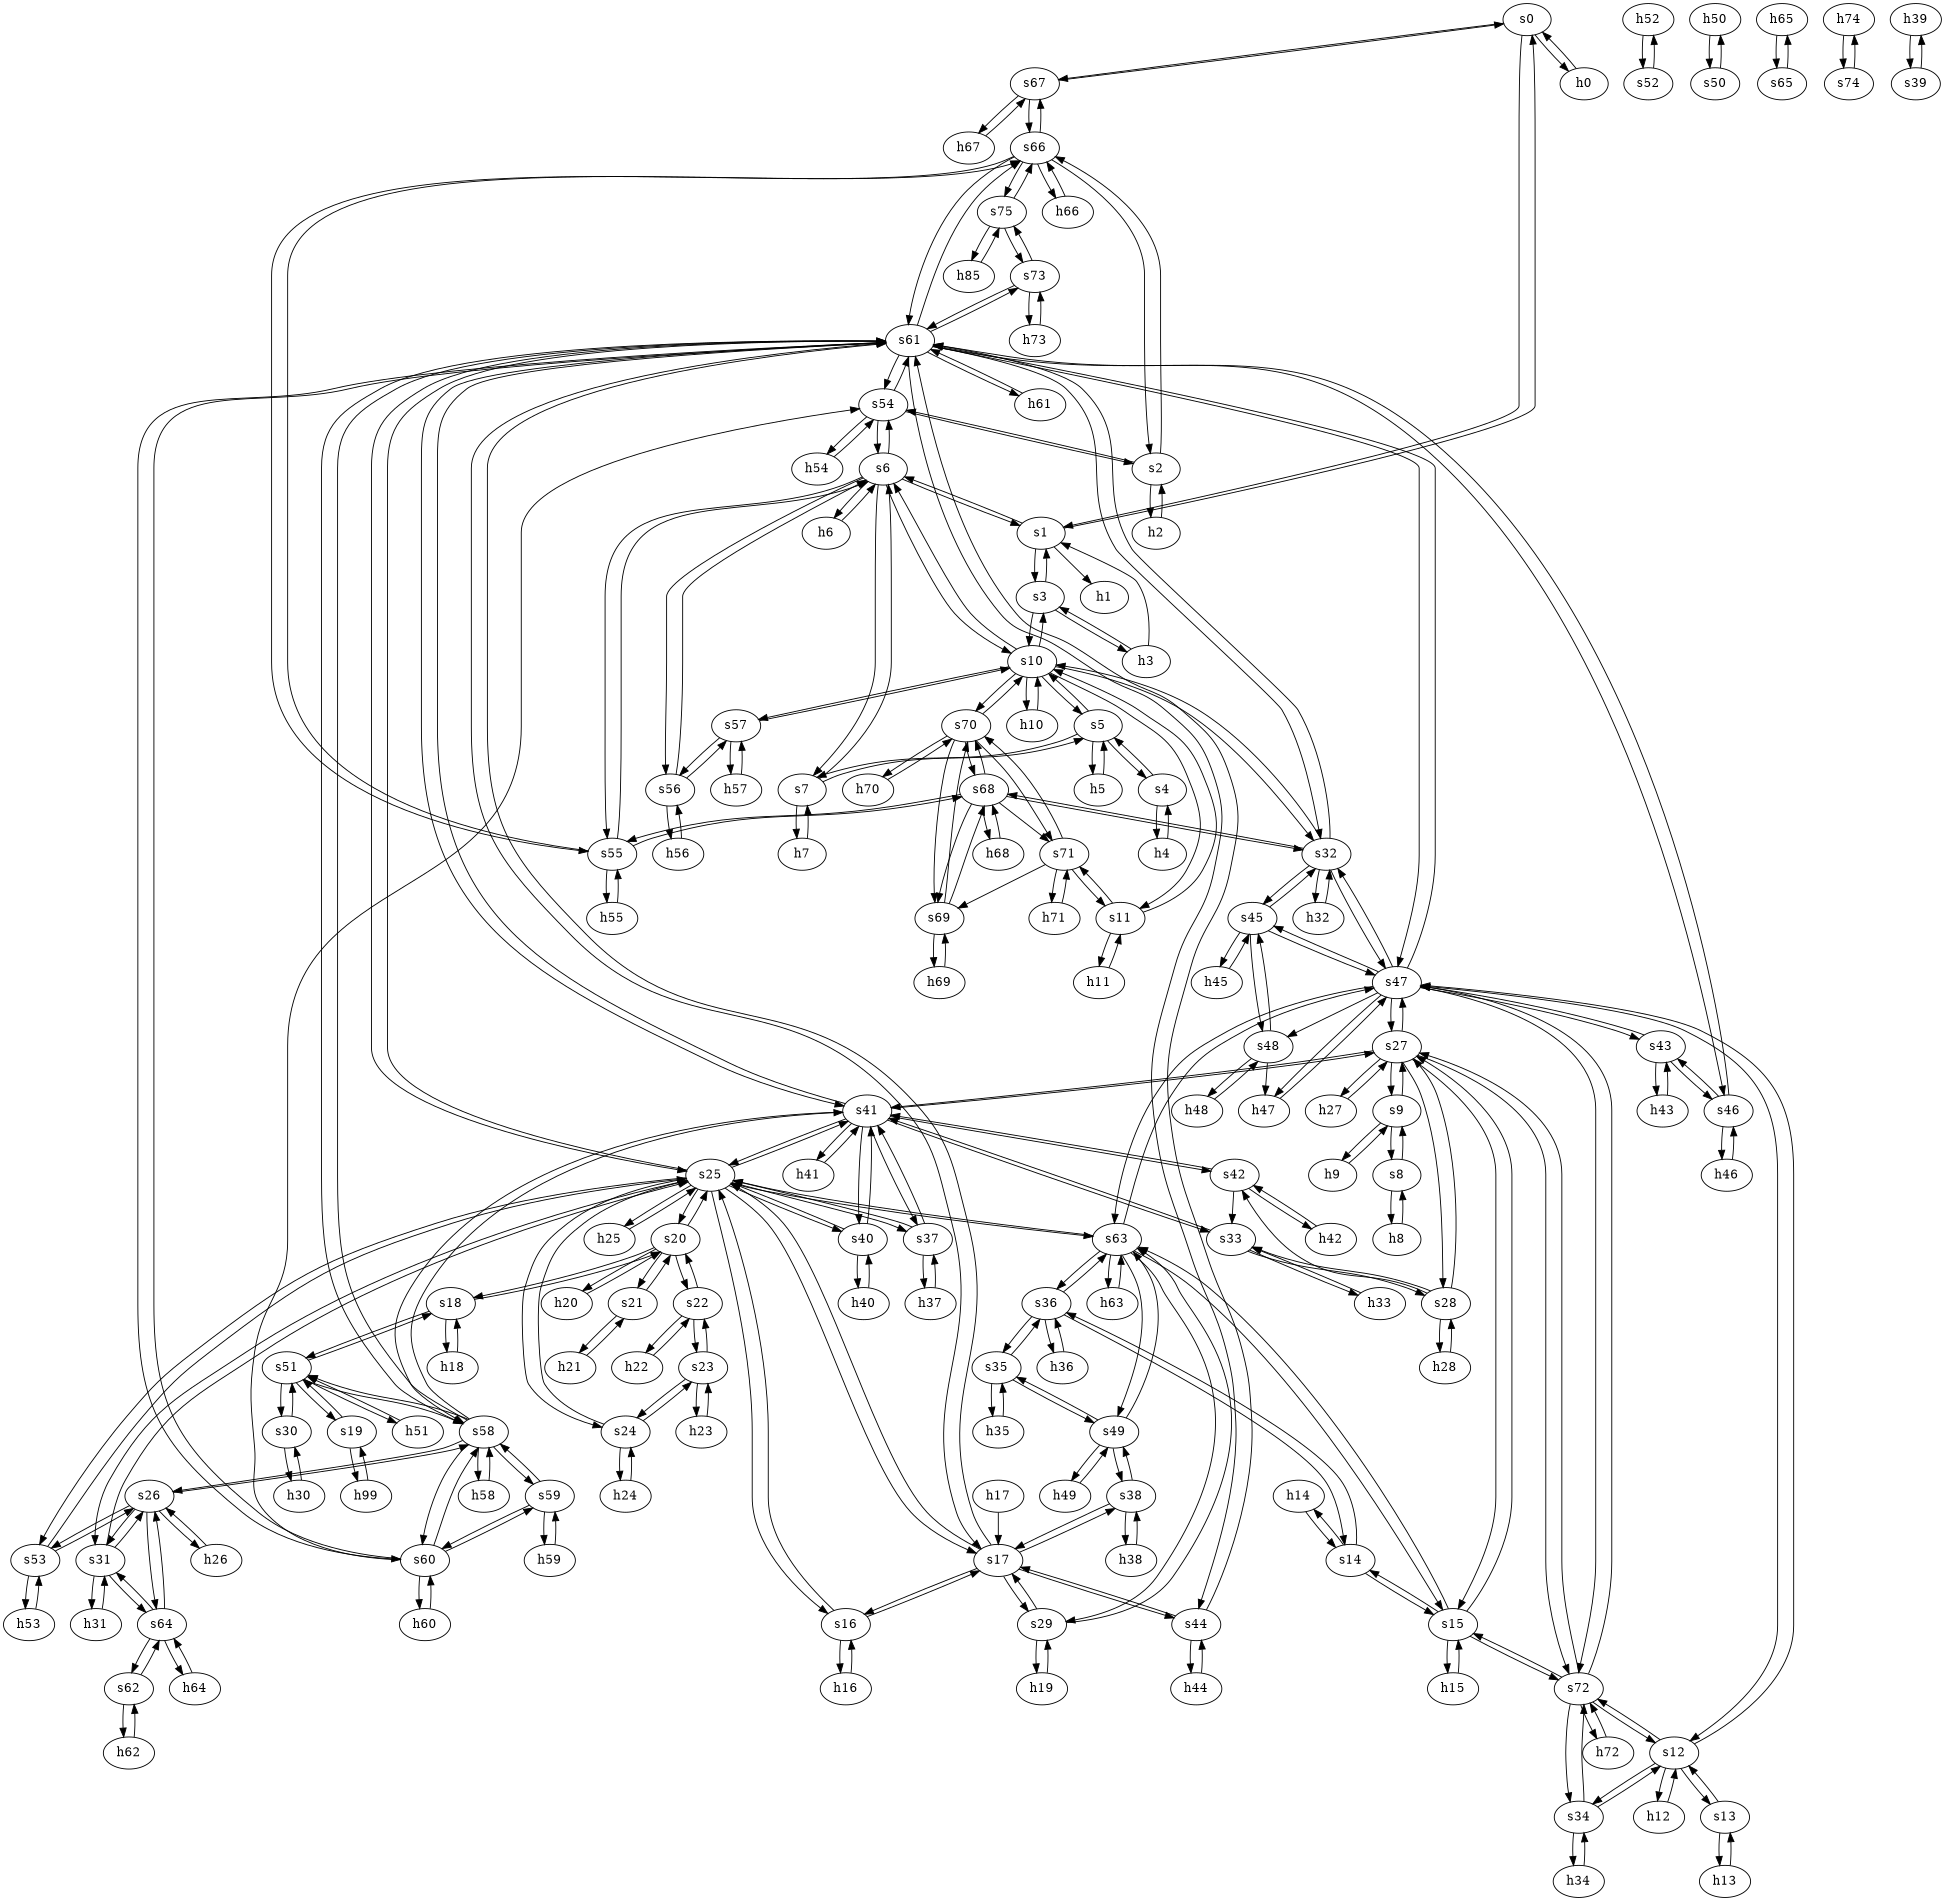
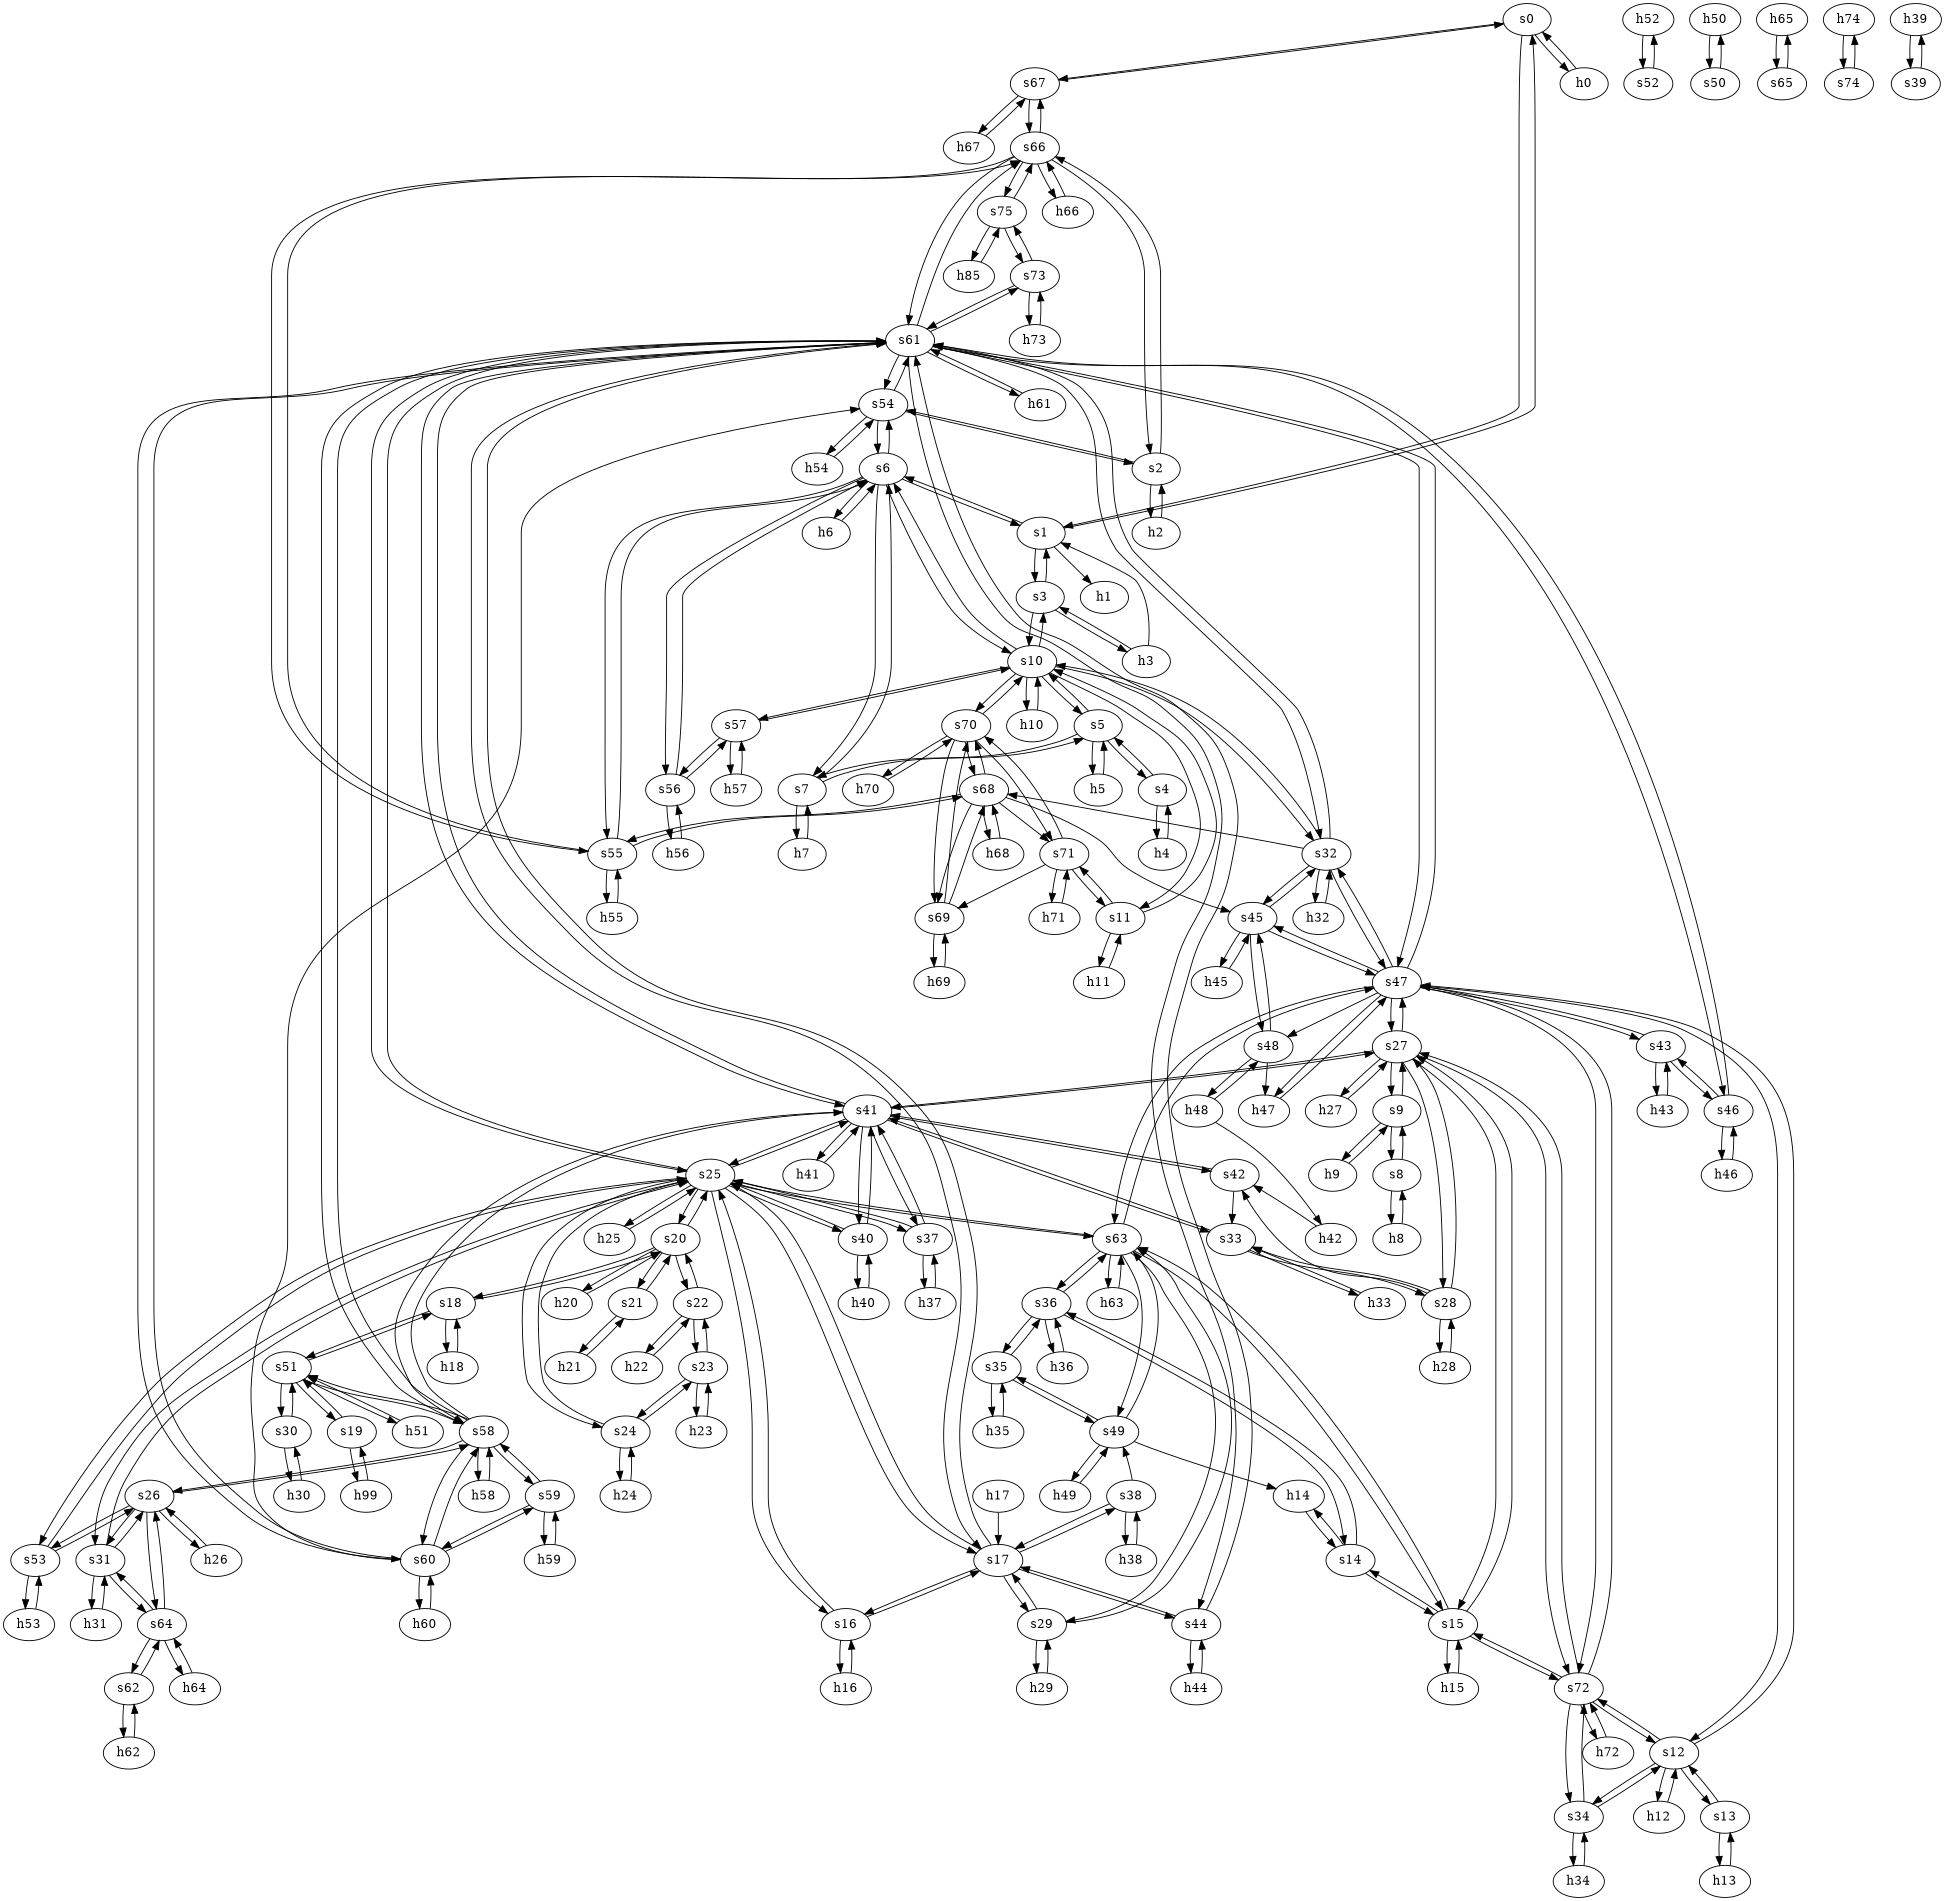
(1150, 823) -> (1113, 854)
(1276, 1207) -> (1271, 1164)
(1116, 1460) -> (1200, 1465)
(1042, 1689) -> (1042, 1689)
